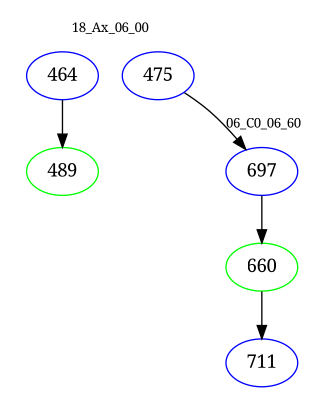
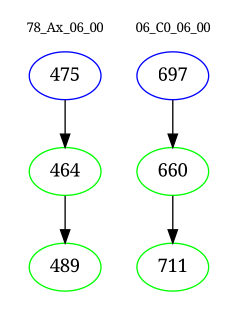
(110, 29) -> (65, 29)
(62, 76) -> (65, 171)
(264, 124) -> (173, 29)
(224, 125) -> (65, 117)
(262, 363) -> (173, 267)
